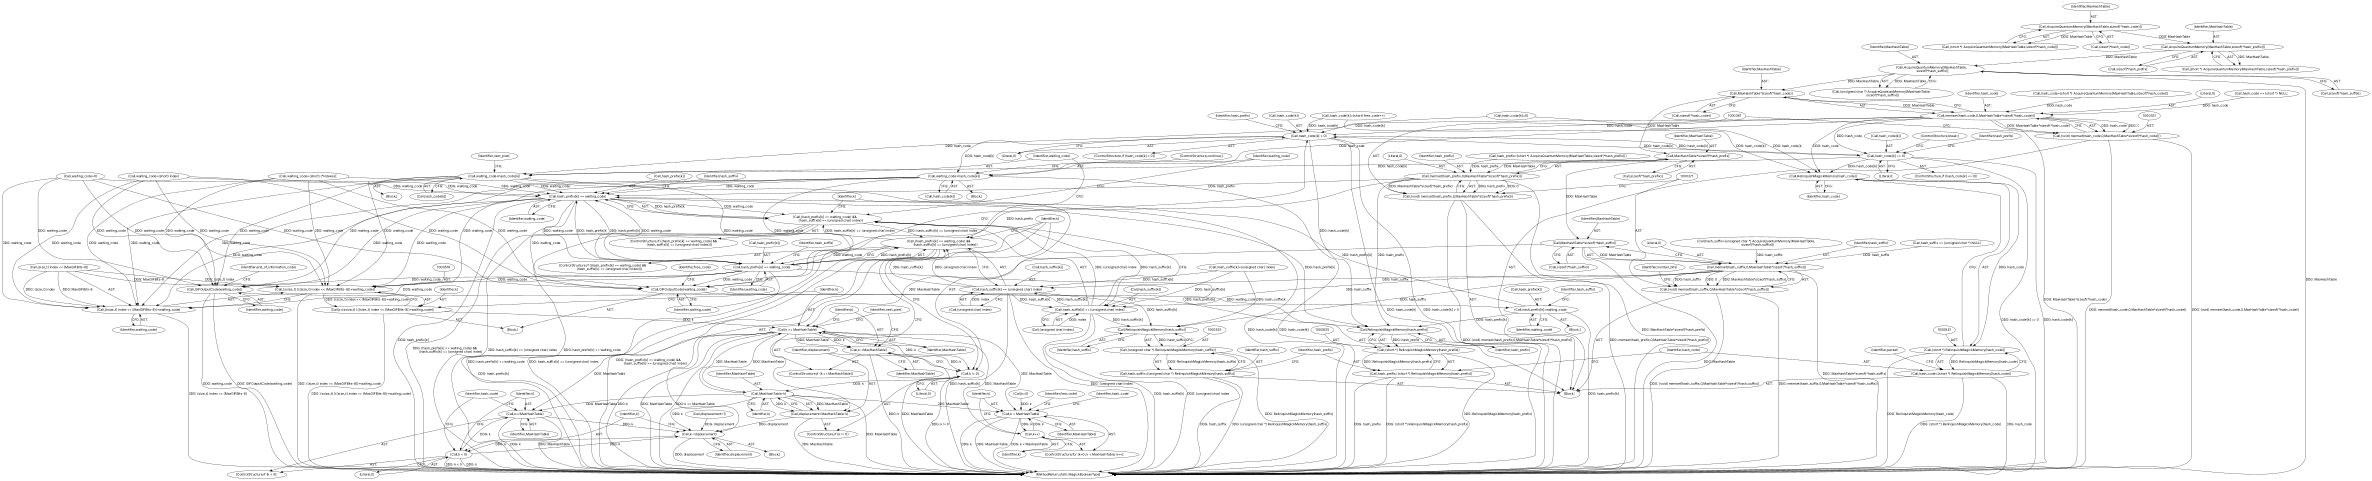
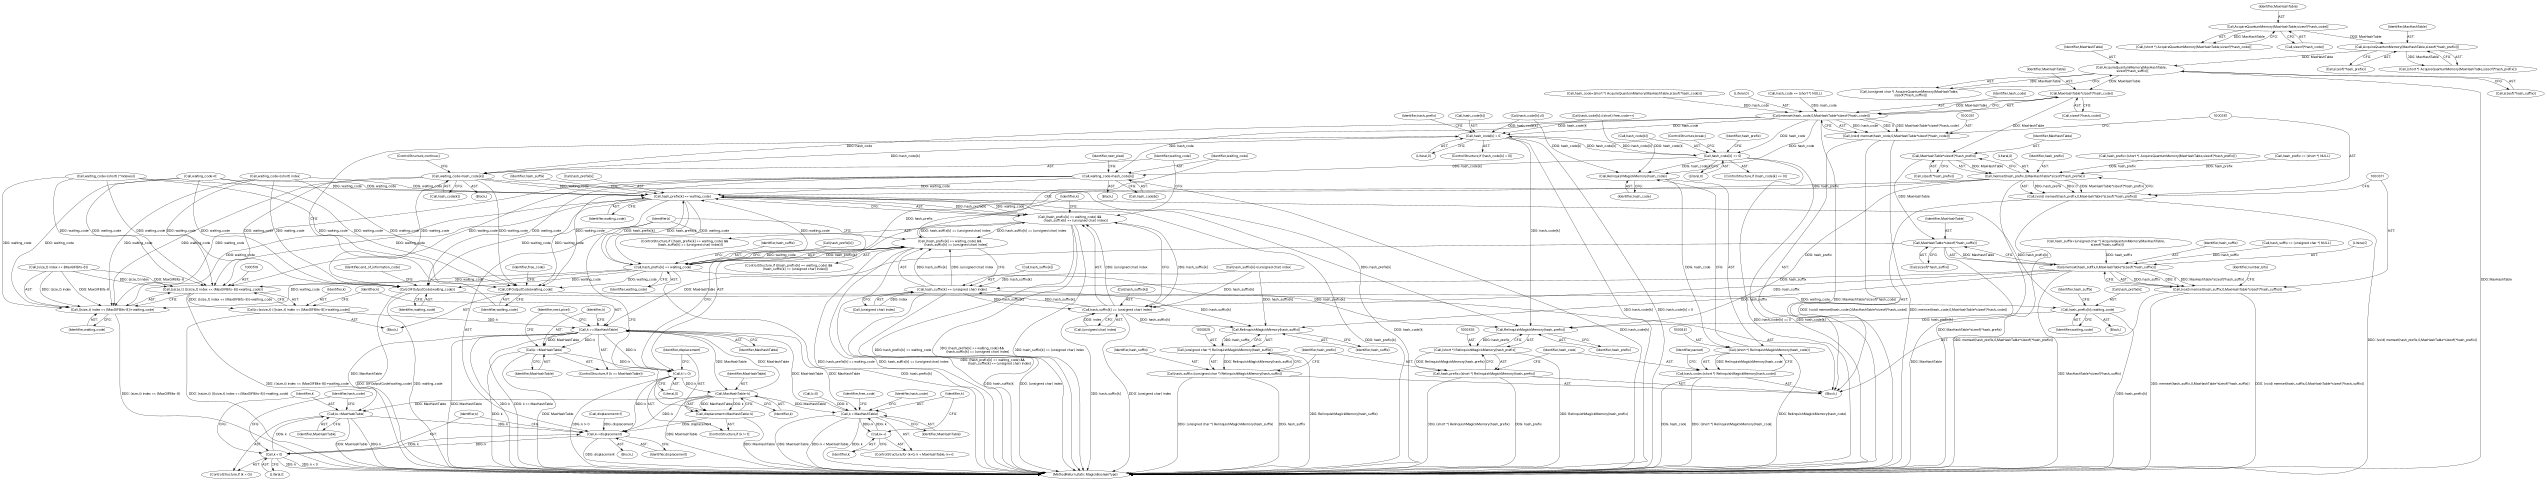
none -> (2303, 156)
(973, 345) -> (763, 338)
none -> (639, 396)
